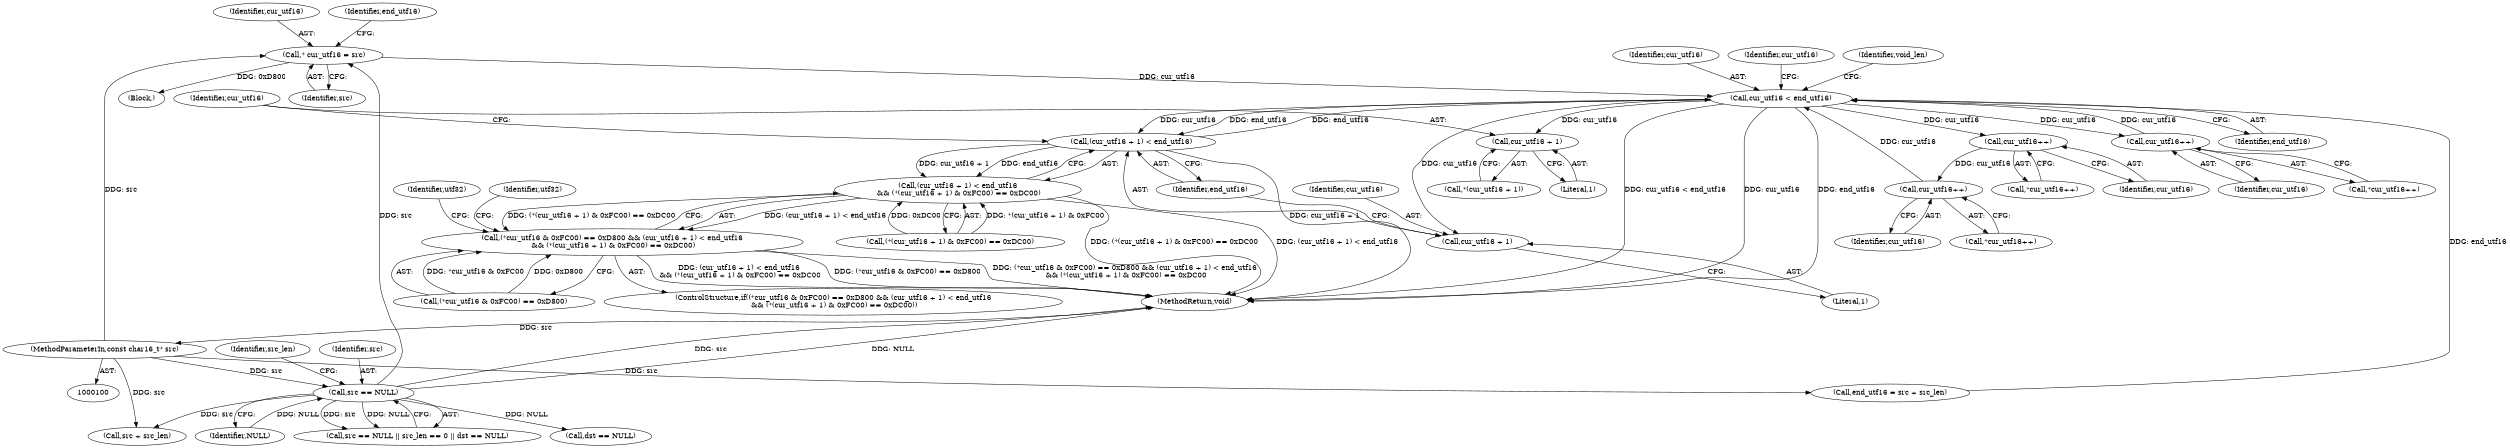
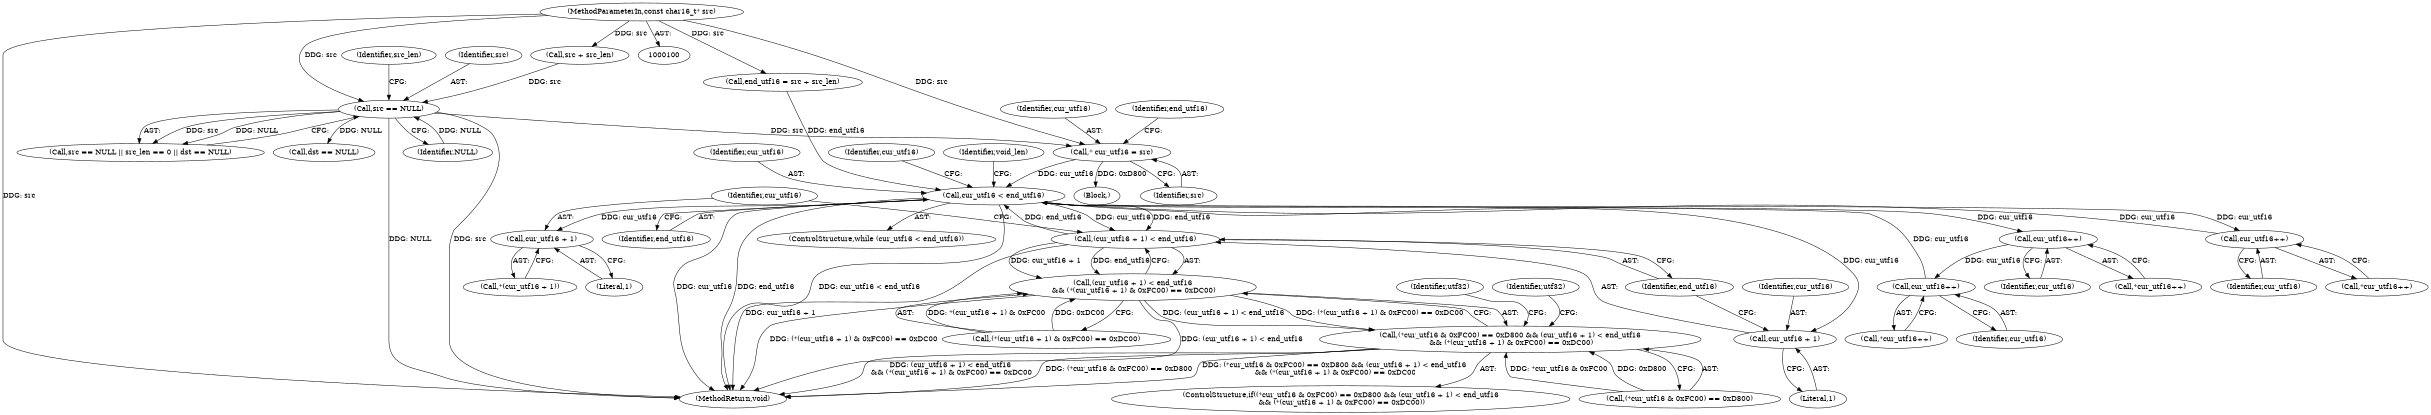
none -> (877, 239)
(667, 321) -> (3, 264)
(235, 404) -> (494, 85)
